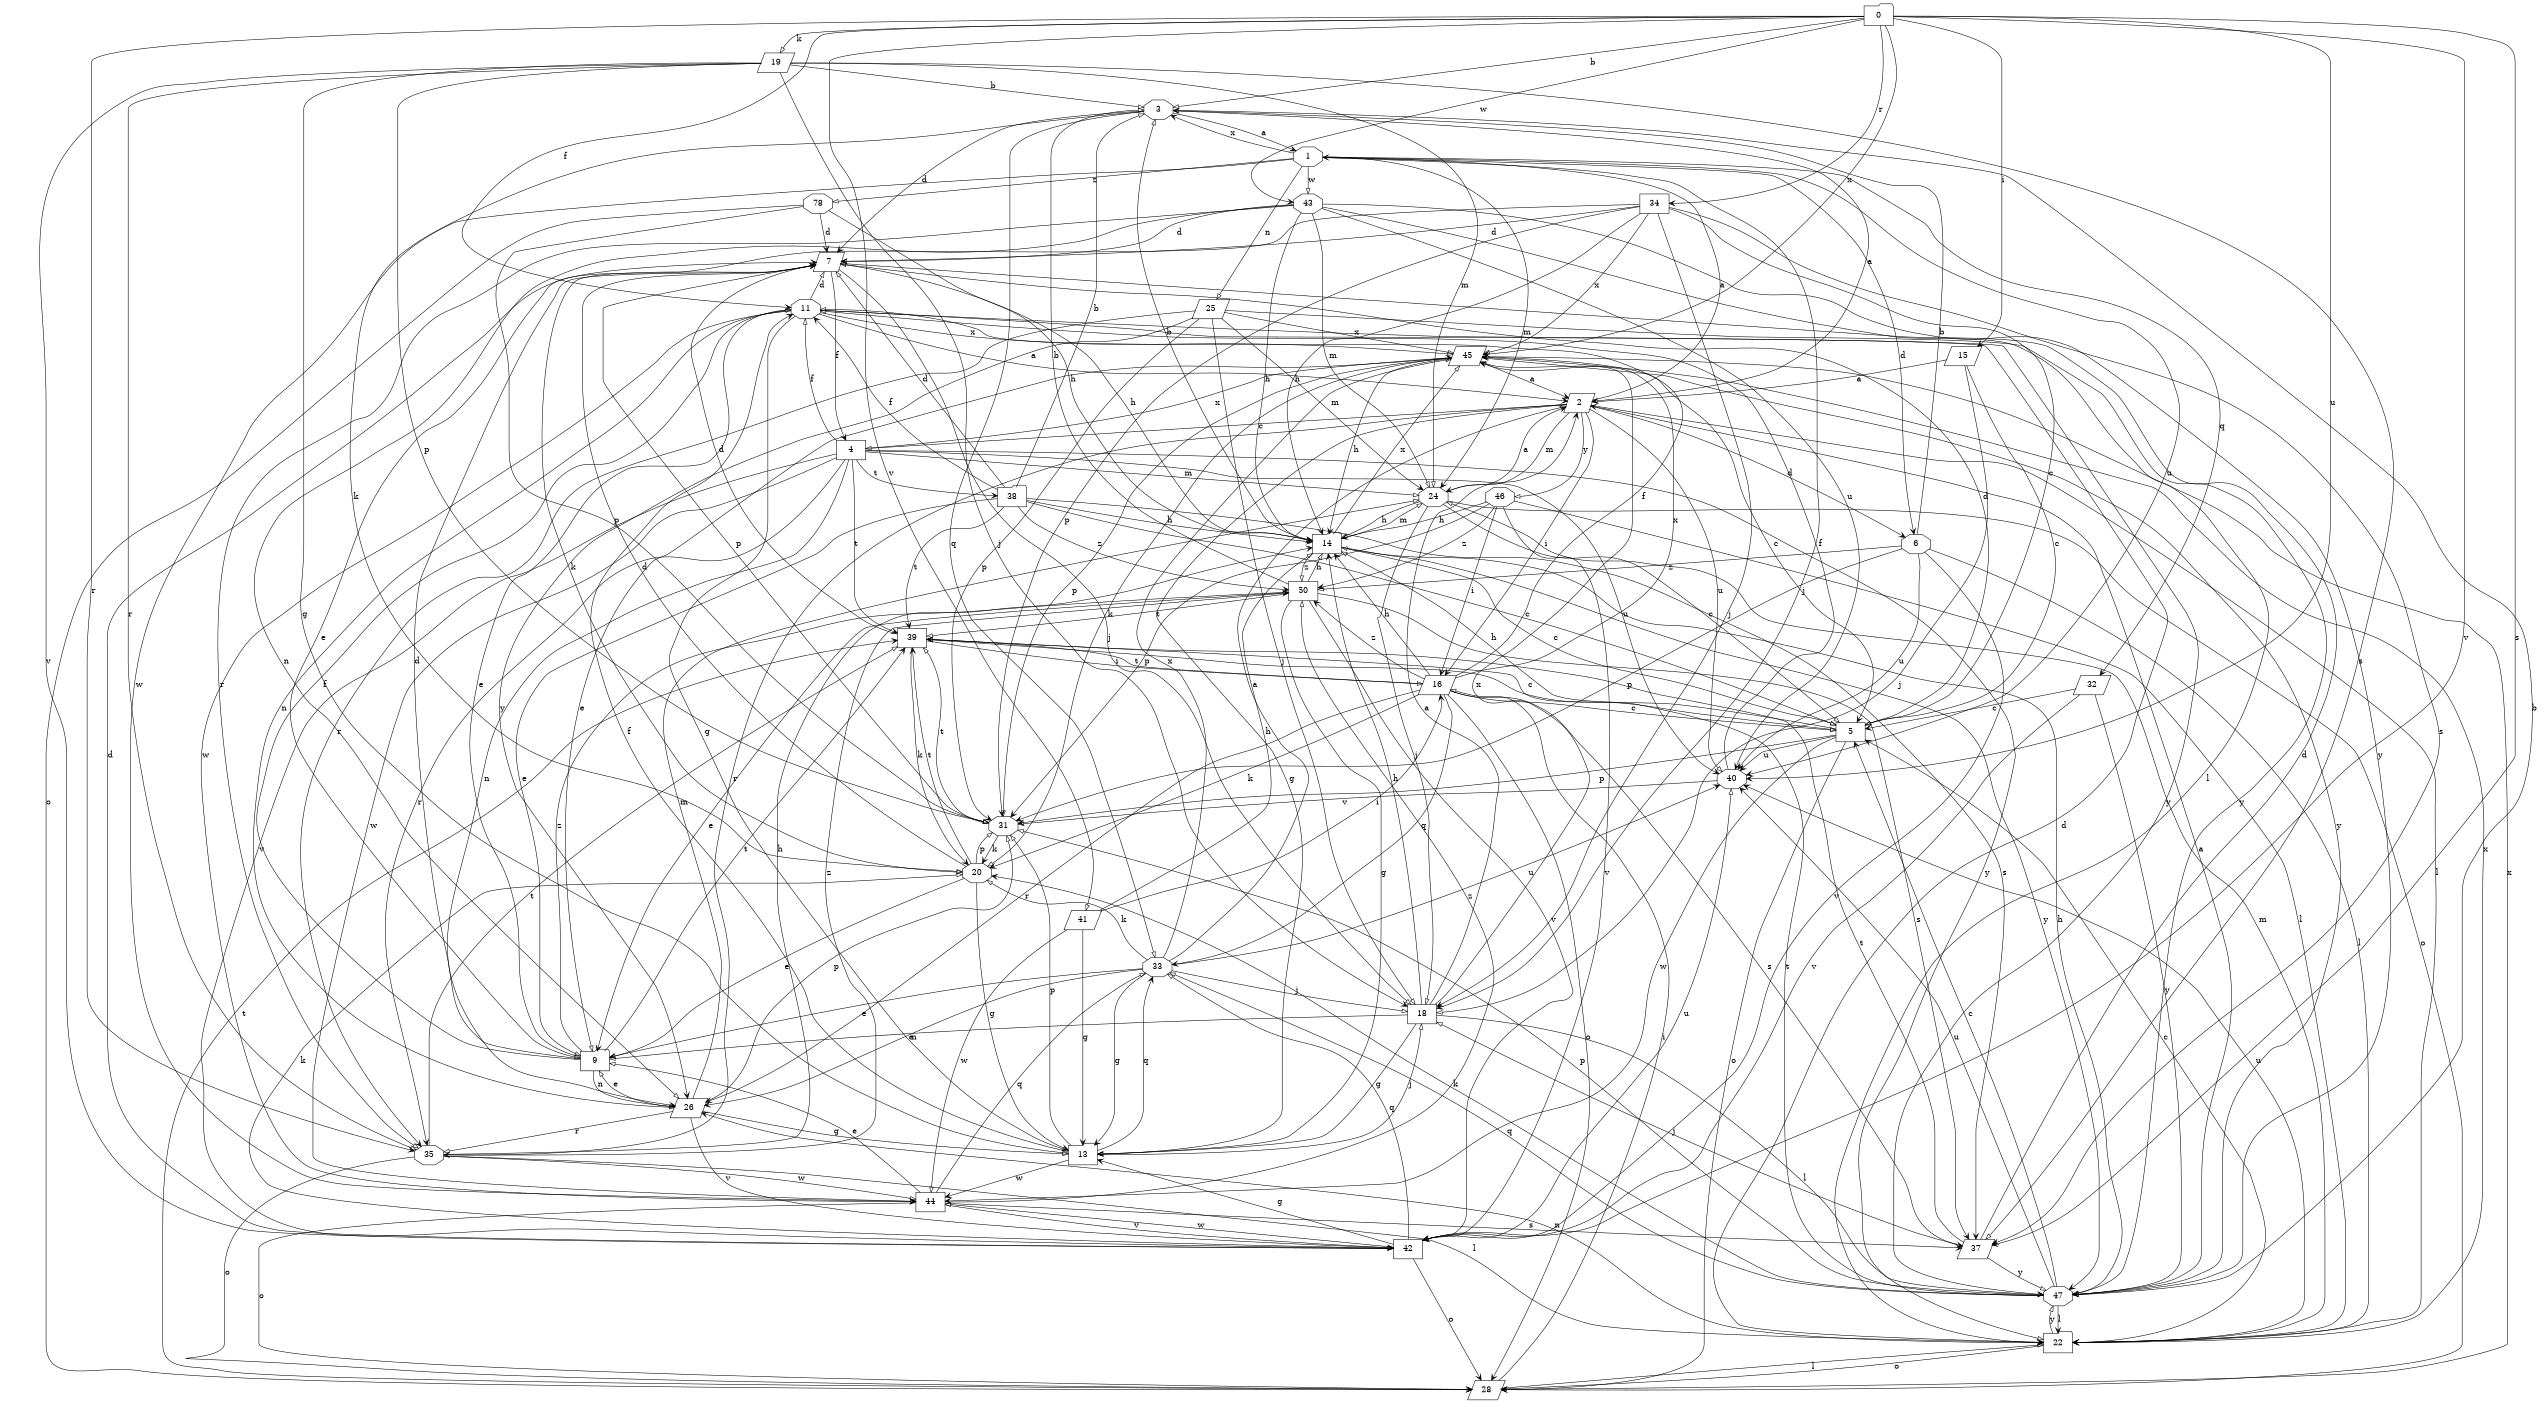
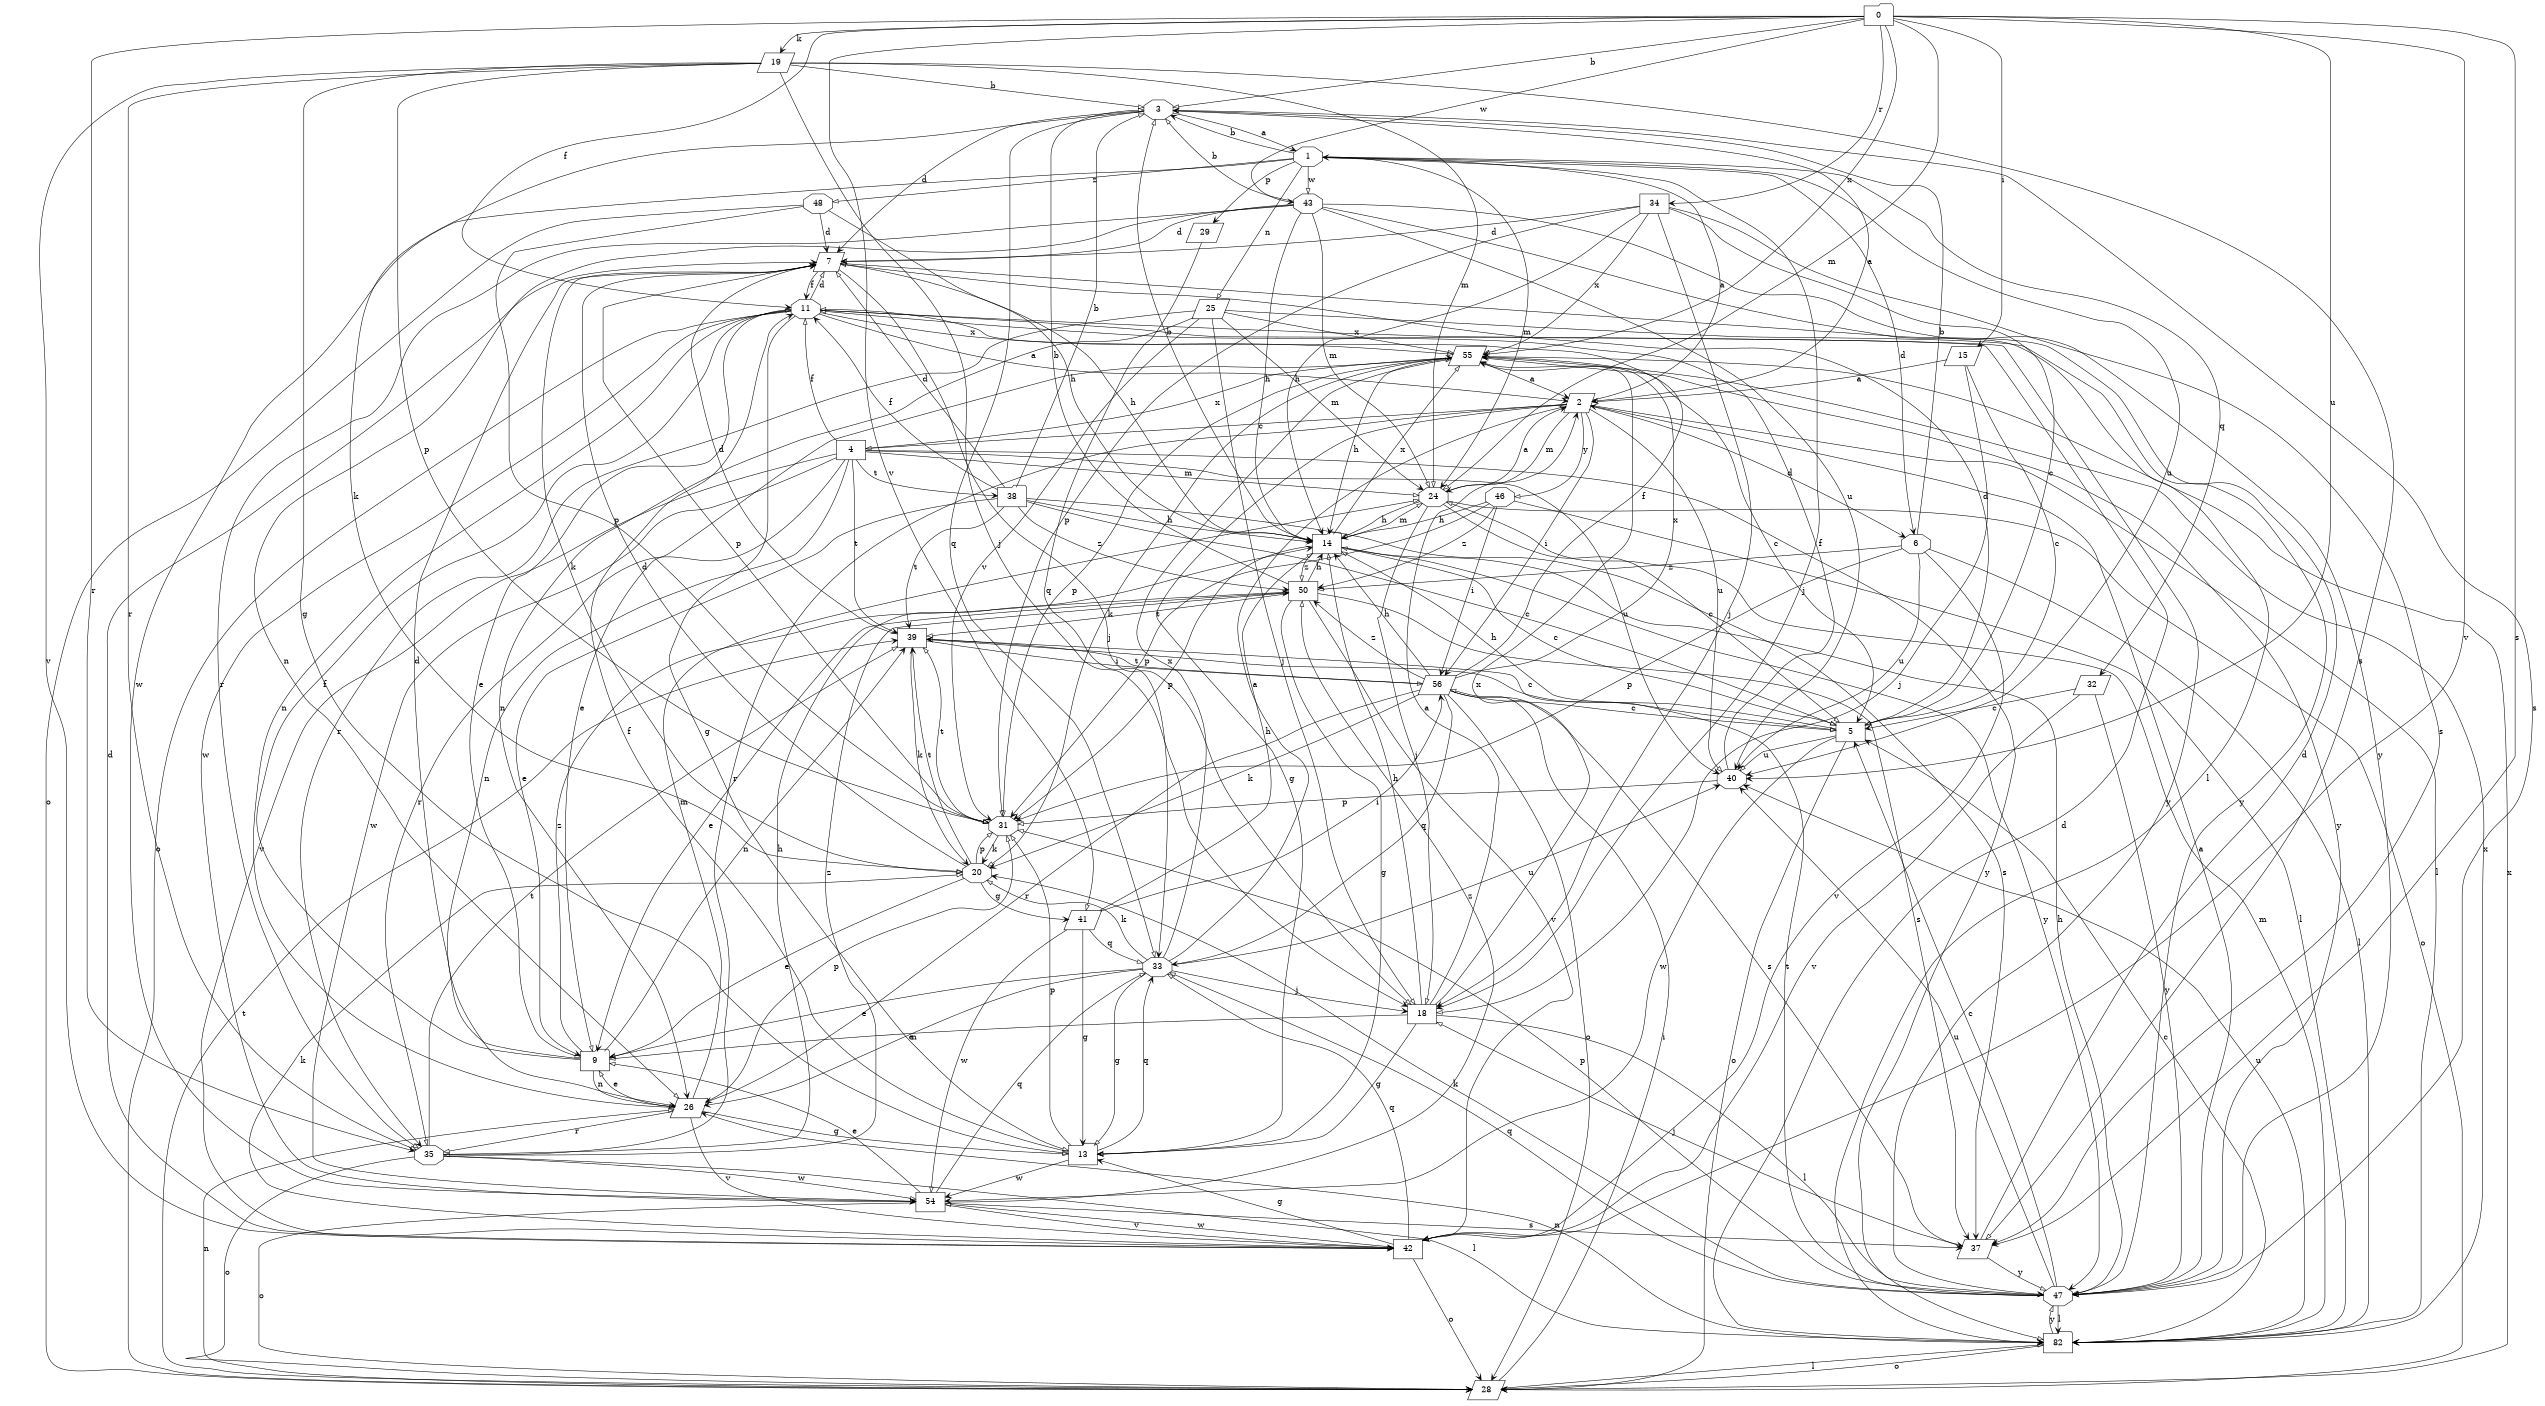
(1321, 21) -> (1321, 21)
(1233, 133) -> (1233, 133)
none -> (1224, 174)
(818, 204) -> (818, 204)
none -> (1205, 233)
none -> (1782, 282)
(527, 314) -> none
(835, 354) -> (810, 282)
(1468, 356) -> (1468, 356)
(1164, 392) -> (1164, 392)
(984, 568) -> (984, 568)
(1314, 570) -> (1314, 570)
(808, 607) -> (808, 607)
(583, 656) -> (583, 656)
(1437, 685) -> (1437, 685)
(493, 687) -> (493, 687)
(1641, 690) -> none
(503, 709) -> (503, 709)
(2535, 709) -> (2535, 709)
(1788, 746) -> (1788, 746)
(1391, 778) -> (1391, 778)
(1451, 787) -> (1168, 675)
(1345, 803) -> (1345, 803)
(746, 850) -> (746, 850)
(1604, 879) -> none
(67, 944) -> (67, 944)
none -> (1111, 950)
(1281, 992) -> (1281, 992)
(989, 1021) -> (1017, 911)
(1115, 1053) -> (1115, 1053)
(1641, 1072) -> none
(1294, 1147) -> none
(930, 1202) -> (930, 1202)
none -> (128, 1323)
(2058, 1343) -> (2058, 1343)
none -> (283, 1371)
